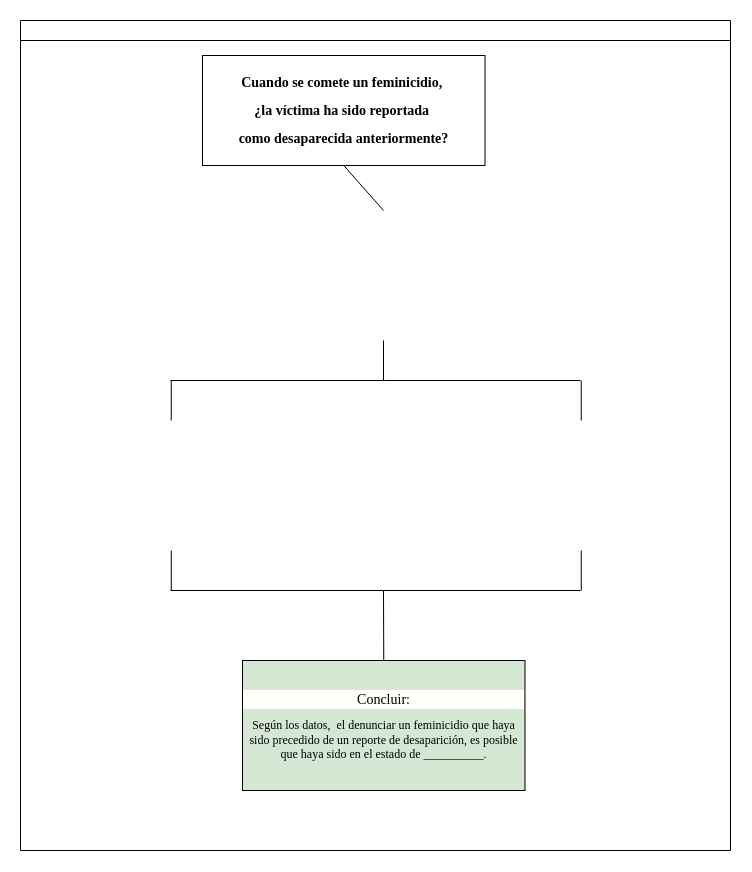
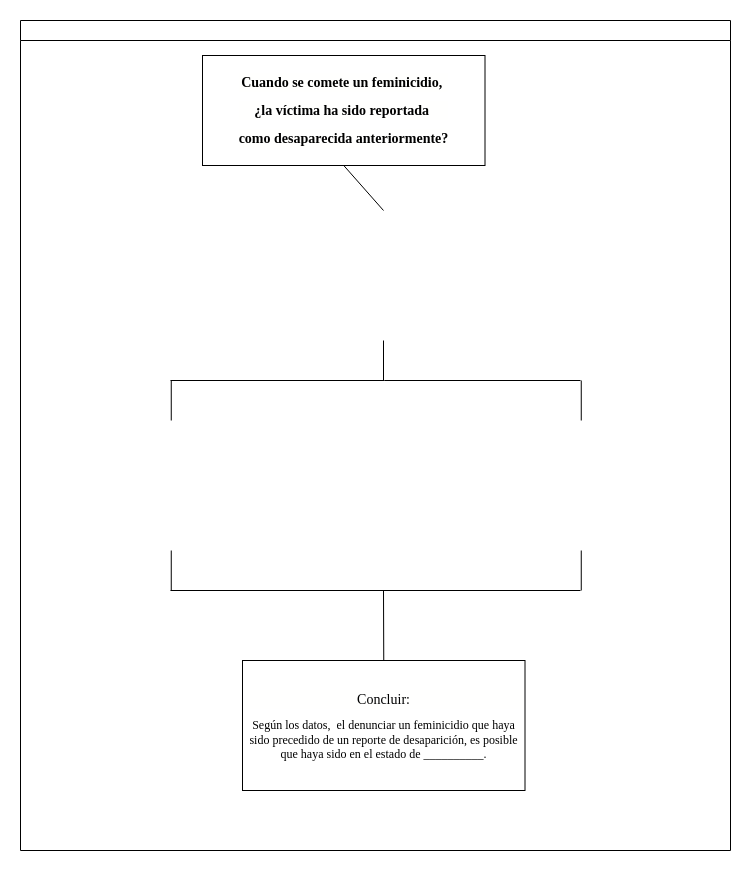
(384, 726) -> (384, 726)
